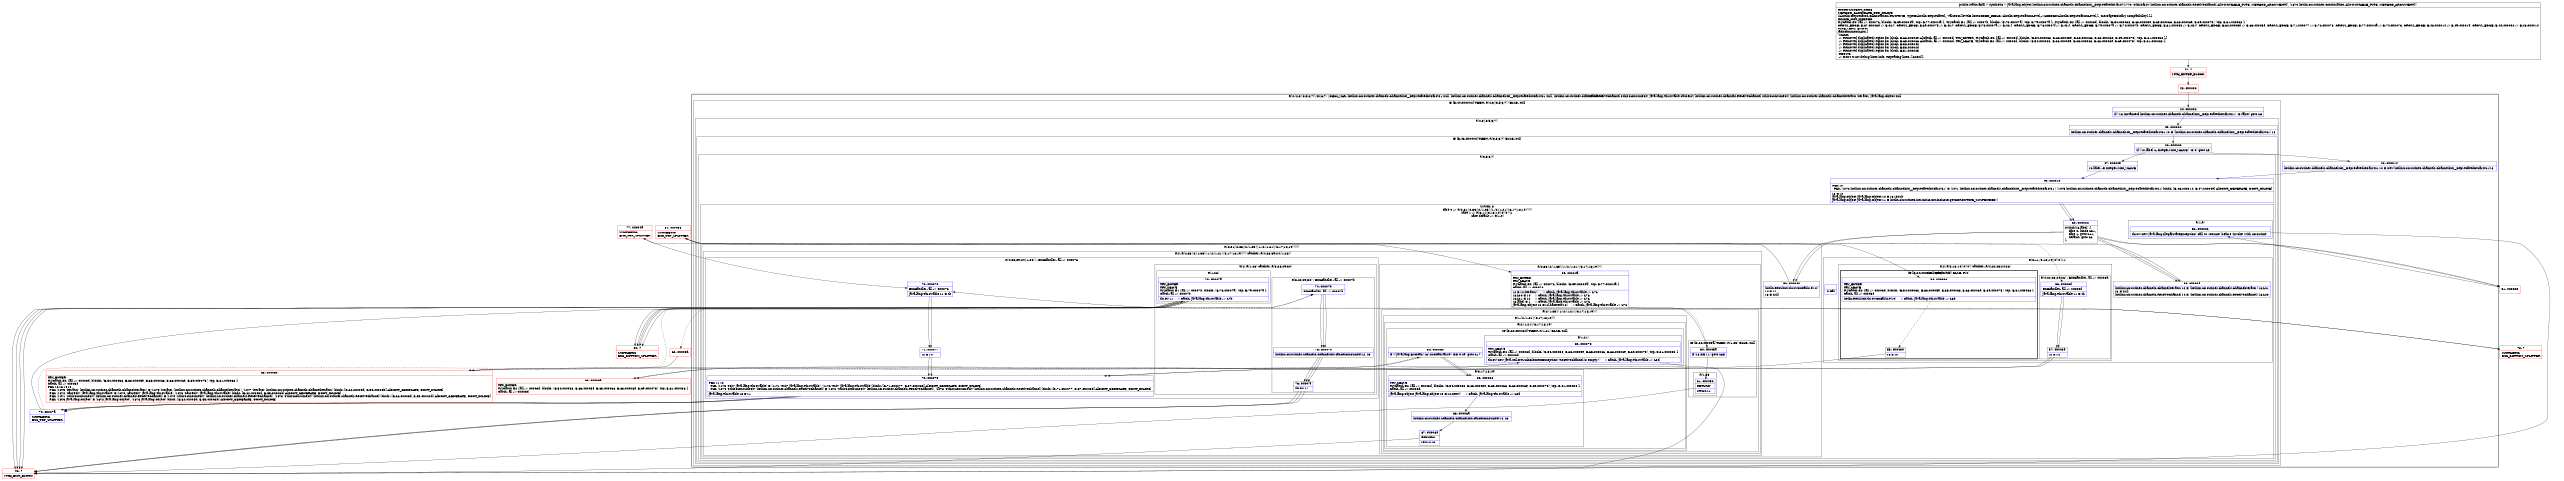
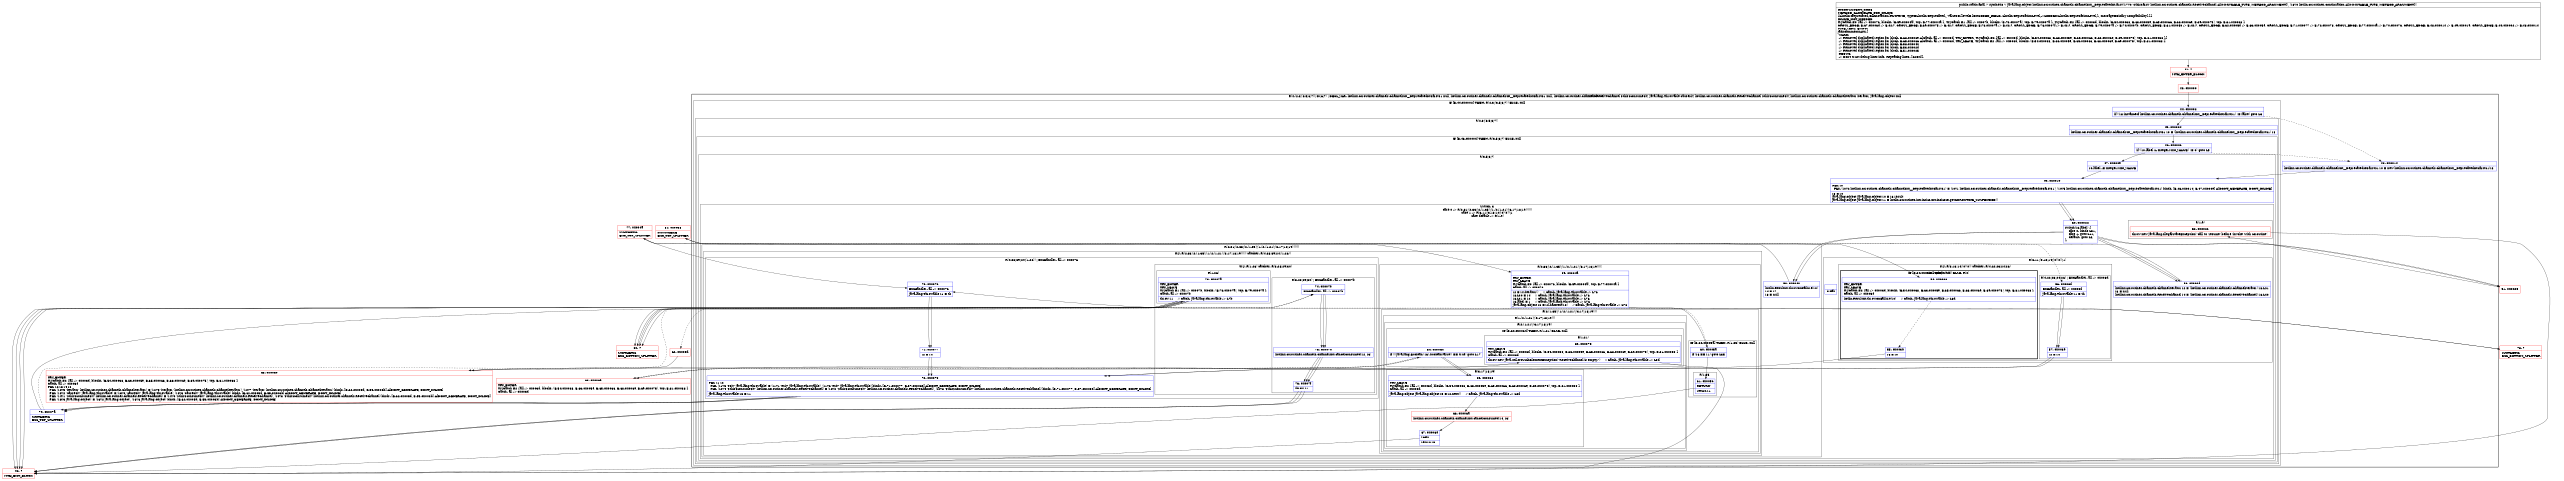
none -> (2324, 133)
(2283, 155) -> (2283, 155)
(2200, 232) -> (2200, 232)
(667, 233) -> (667, 233)
(1098, 244) -> (1077, 244)
(1461, 416) -> (1461, 416)
(1428, 438) -> (1425, 438)
